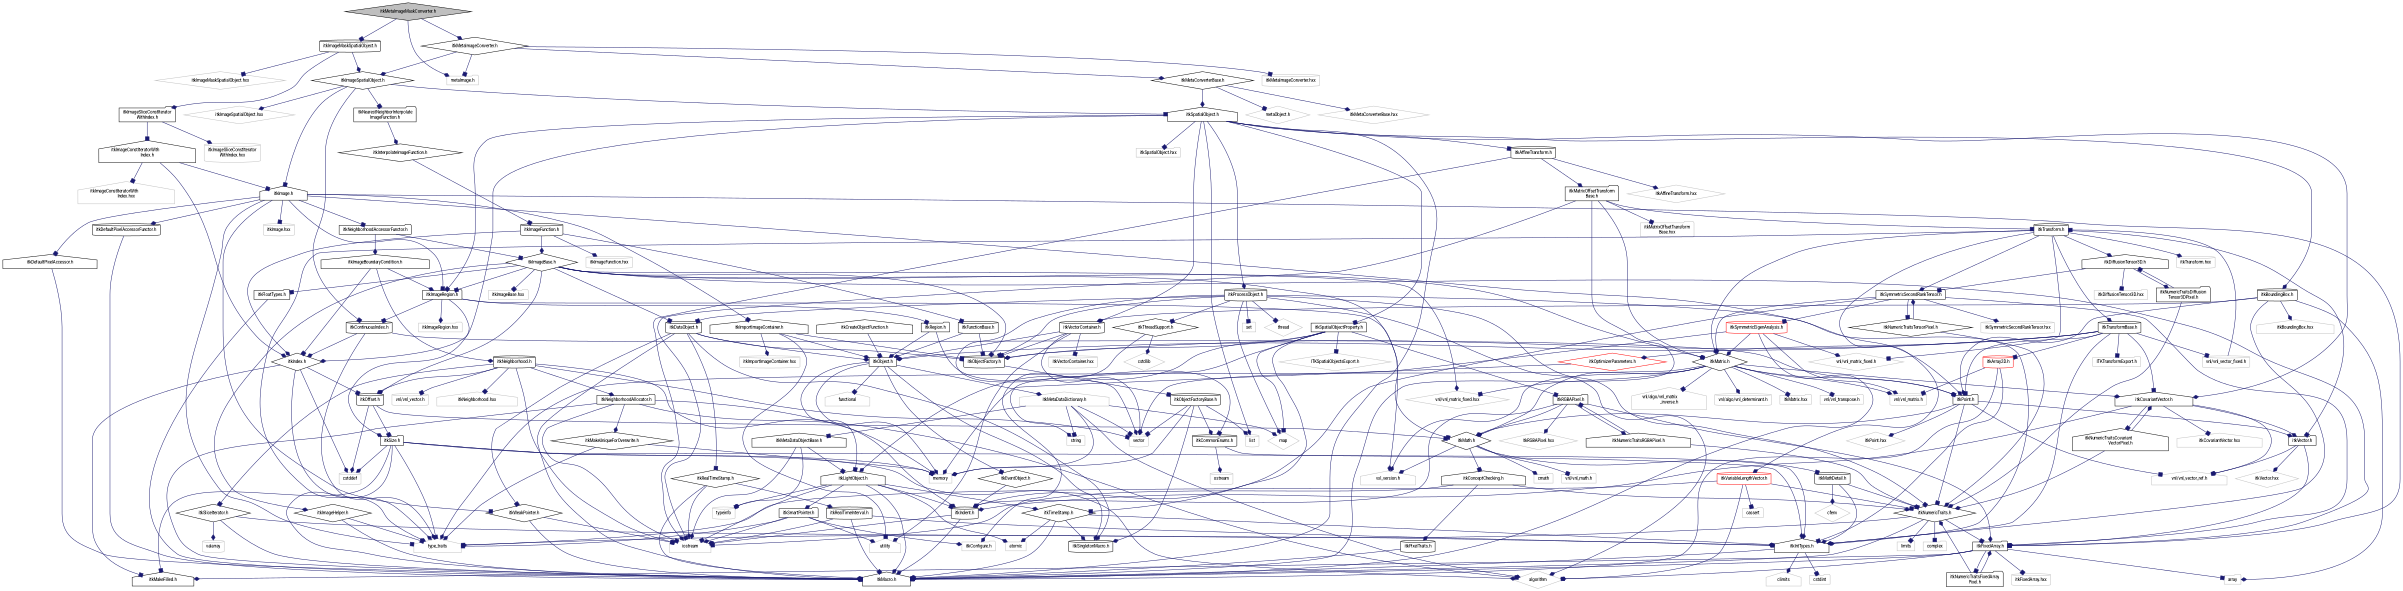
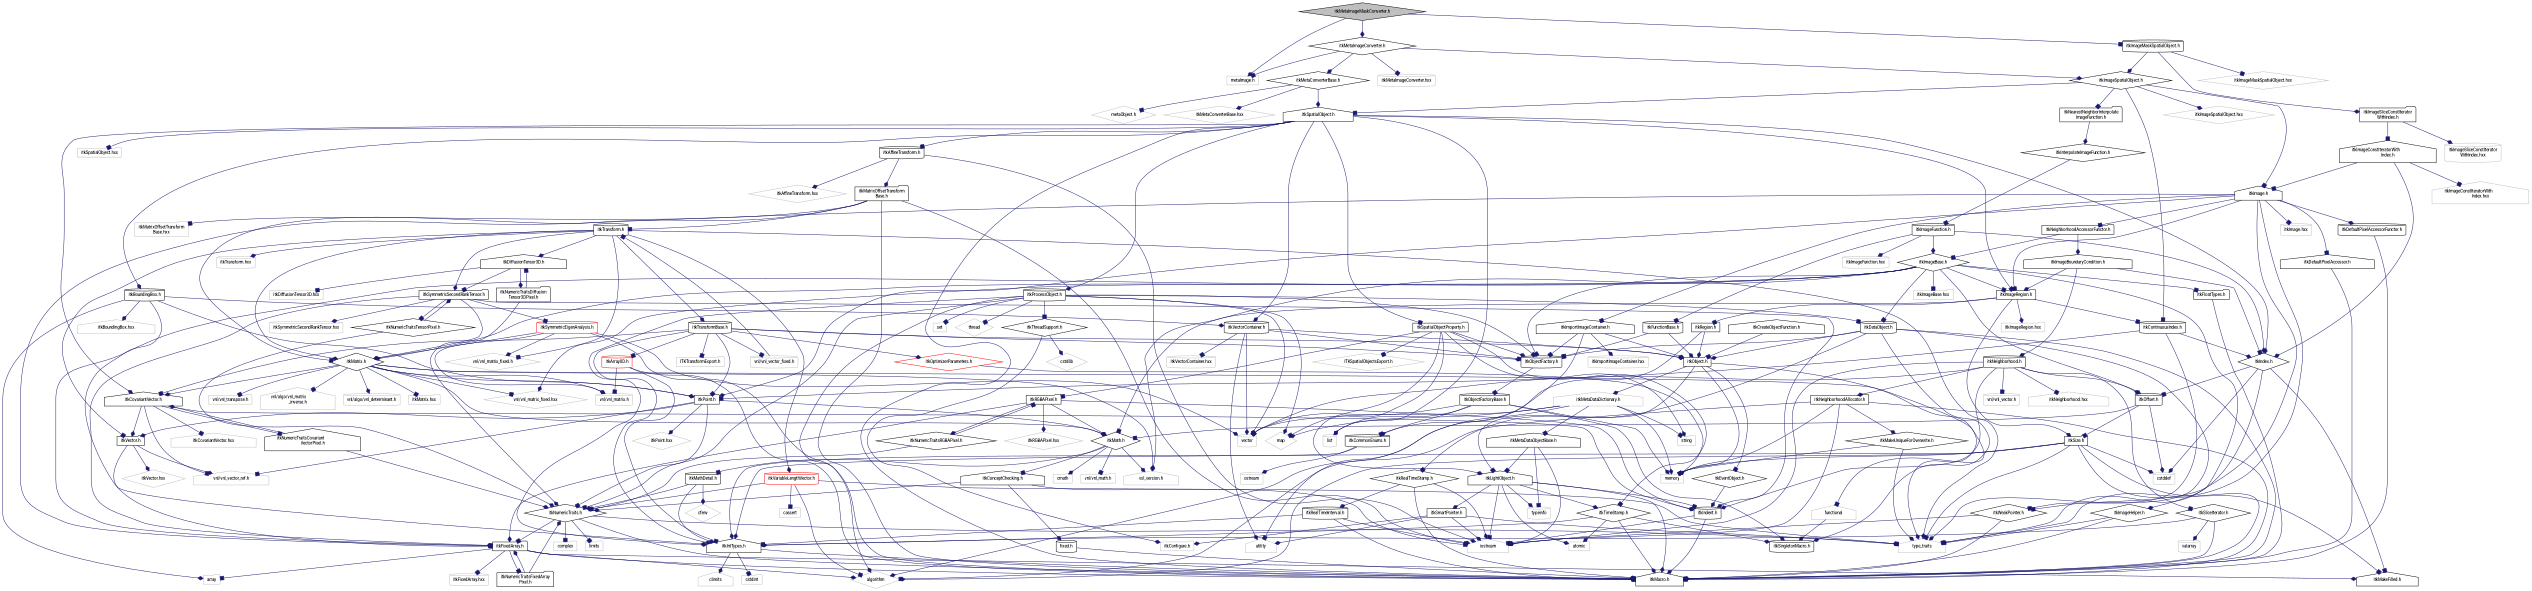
(1998, 362) -> (617, 362)
(1638, 441) -> (936, 441)
(1008, 443) -> (1815, 528)
(1418, 546) -> (1066, 546)
